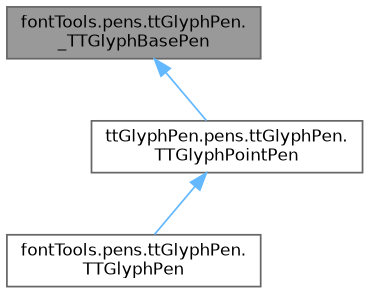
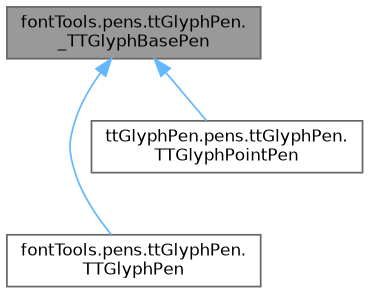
(175, 210) -> (71, 155)
